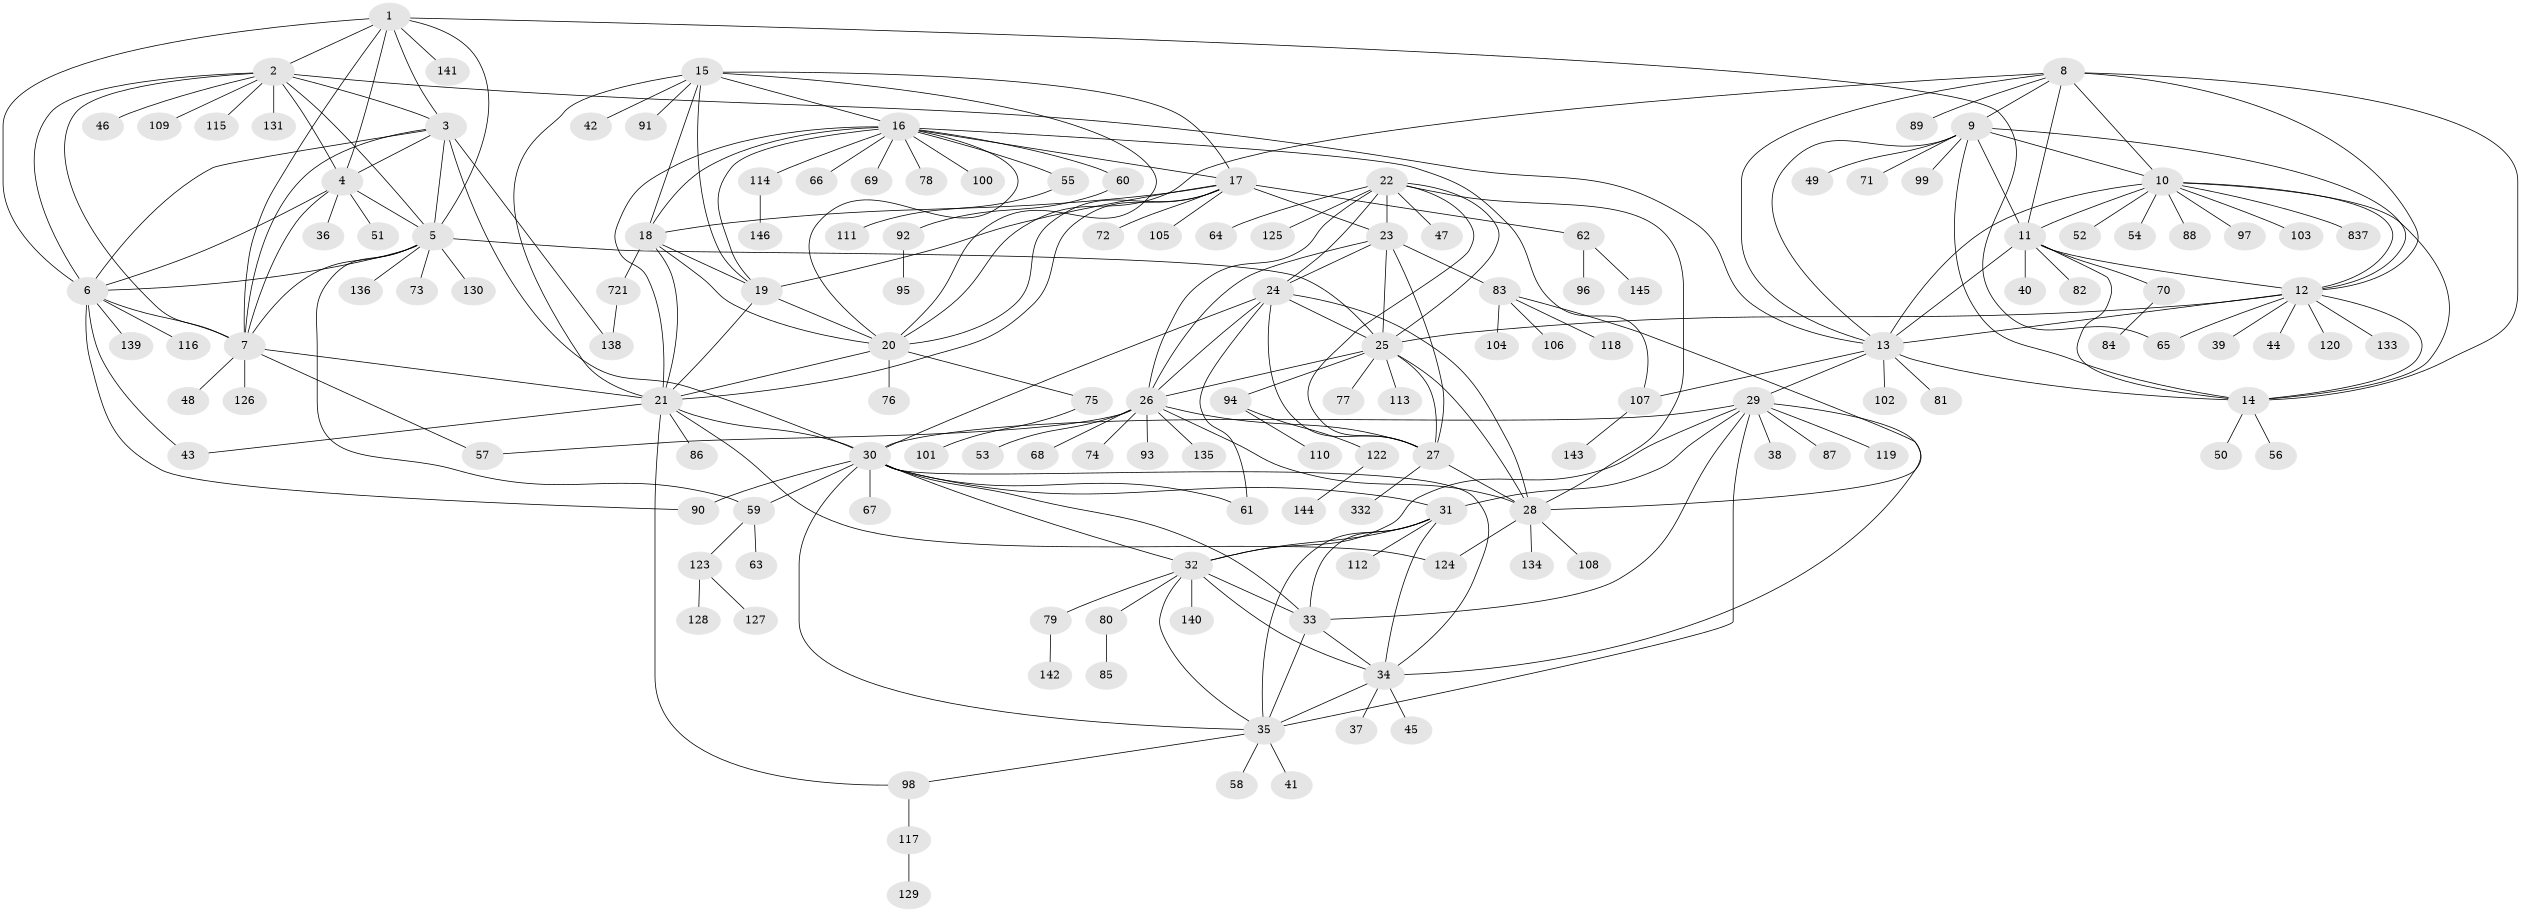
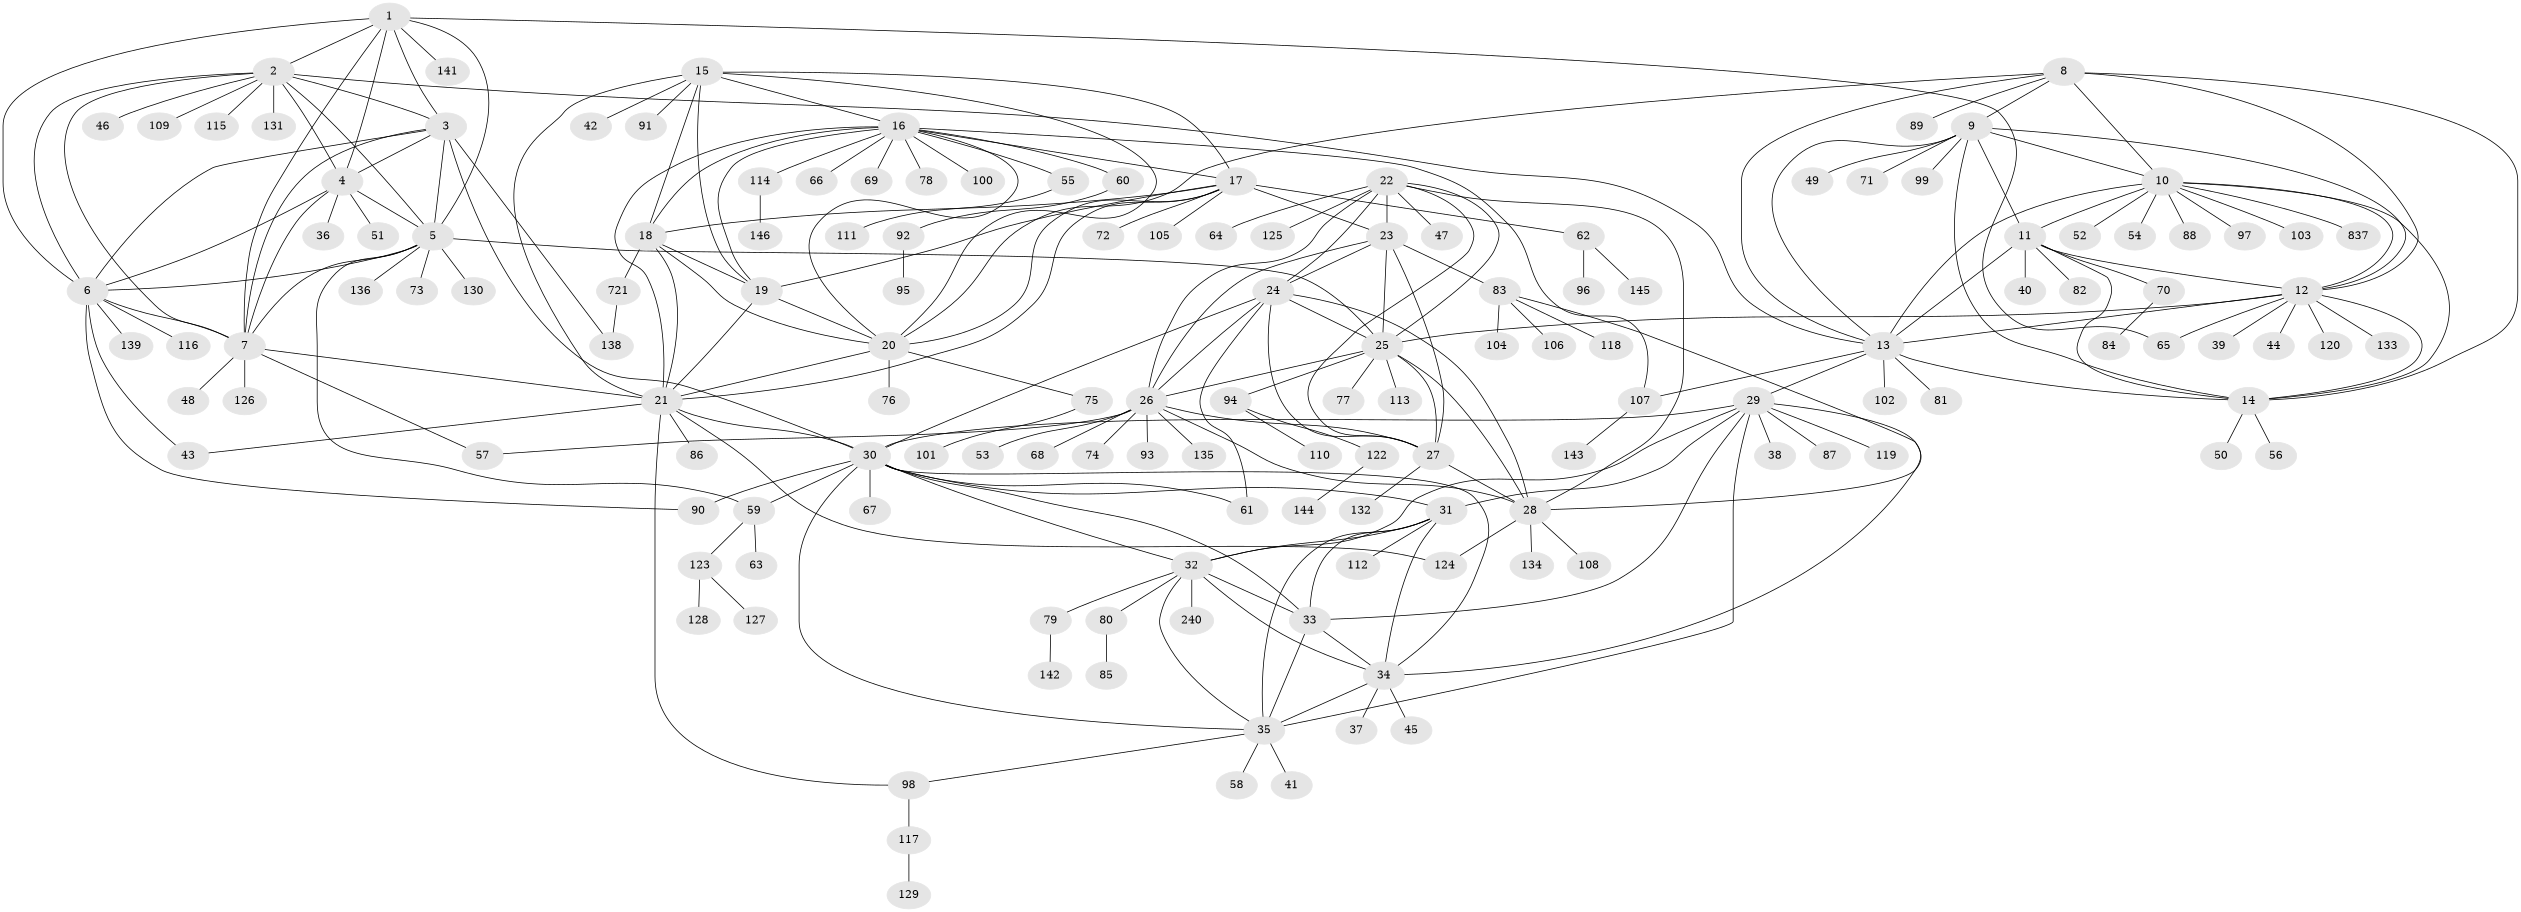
(2045, 154) -> none
(1361, 511) -> (1361, 511)
(1192, 621) -> (1192, 621)
